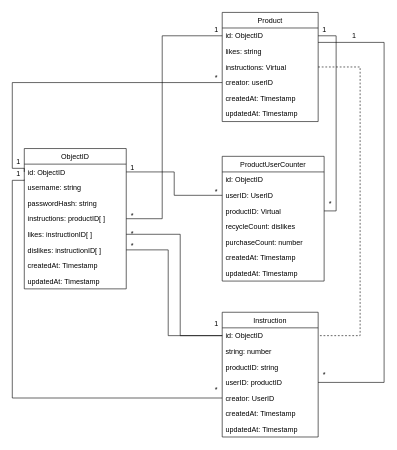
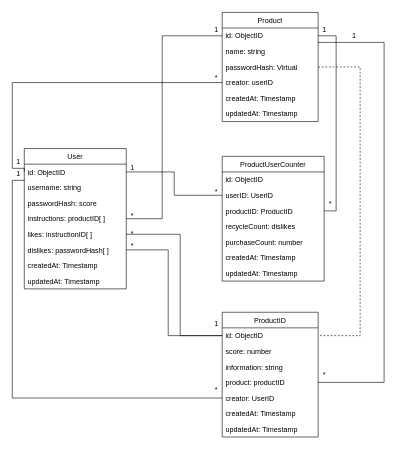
(247, 52) -> (247, 52)
(262, 67) -> (264, 67)
(75, 157) -> (75, 157)
(65, 203) -> (64, 203)
(258, 211) -> (264, 211)
(73, 250) -> (72, 250)
(270, 320) -> (270, 320)
(251, 352) -> (250, 352)
(257, 367) -> (259, 367)
(258, 383) -> (260, 383)
